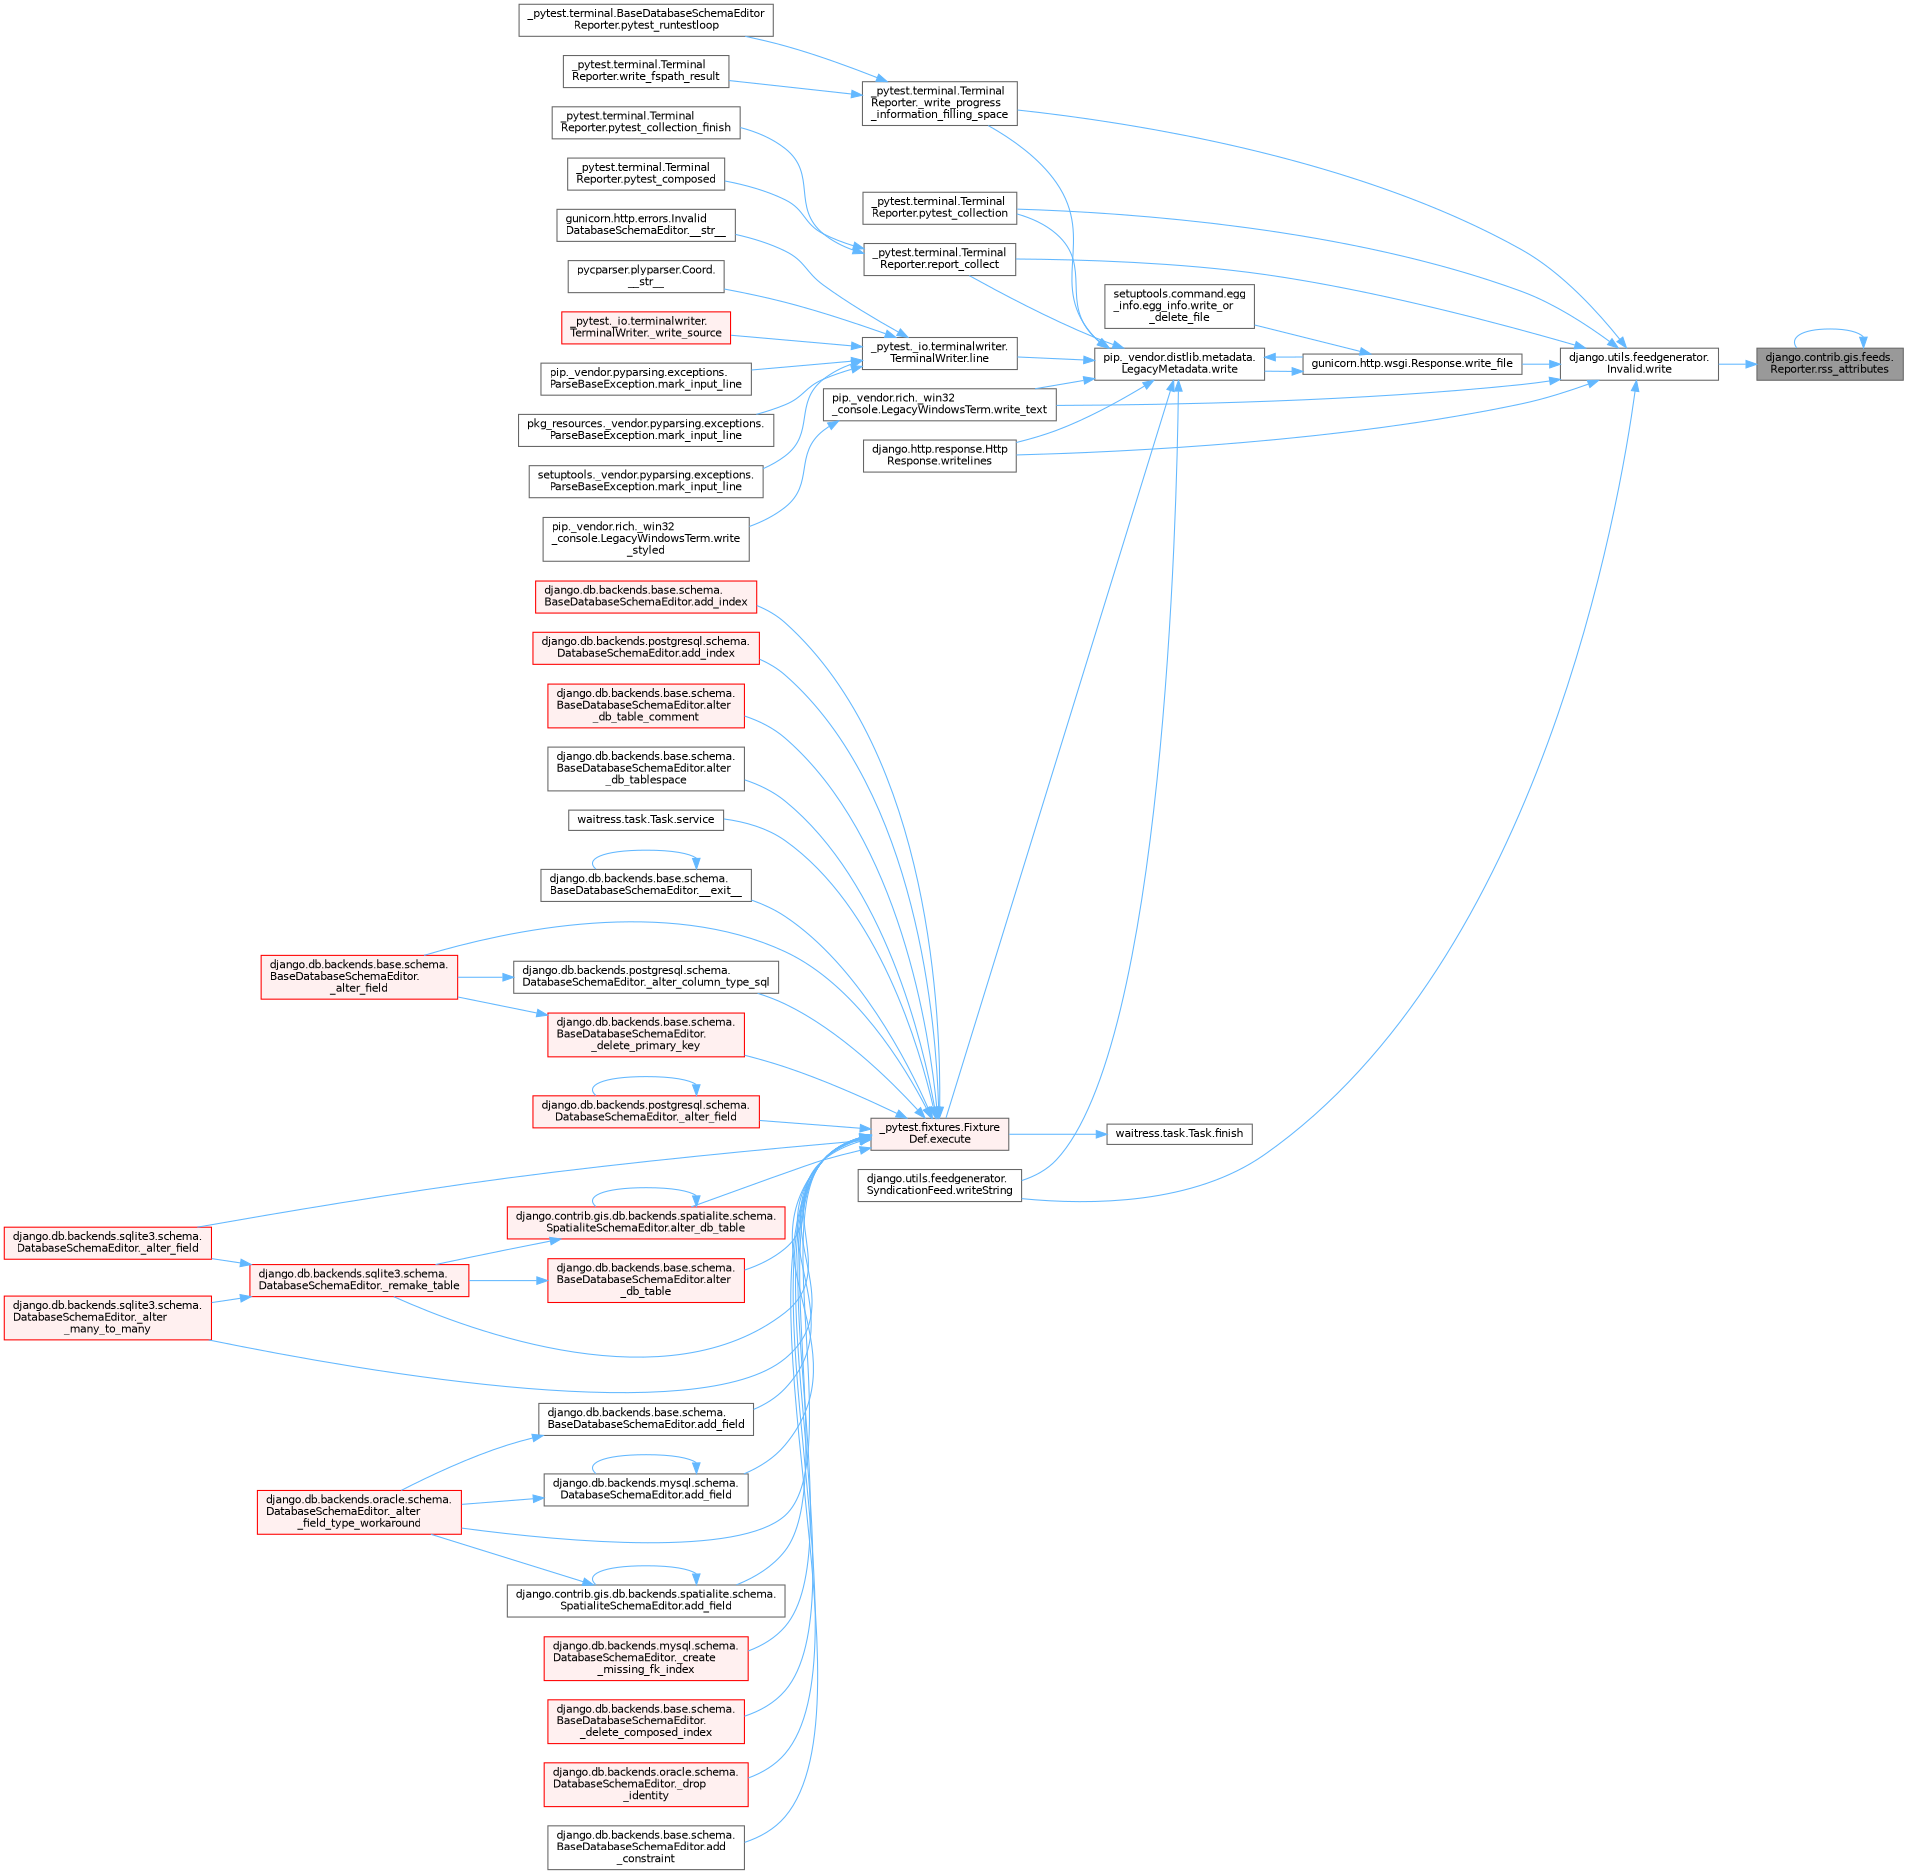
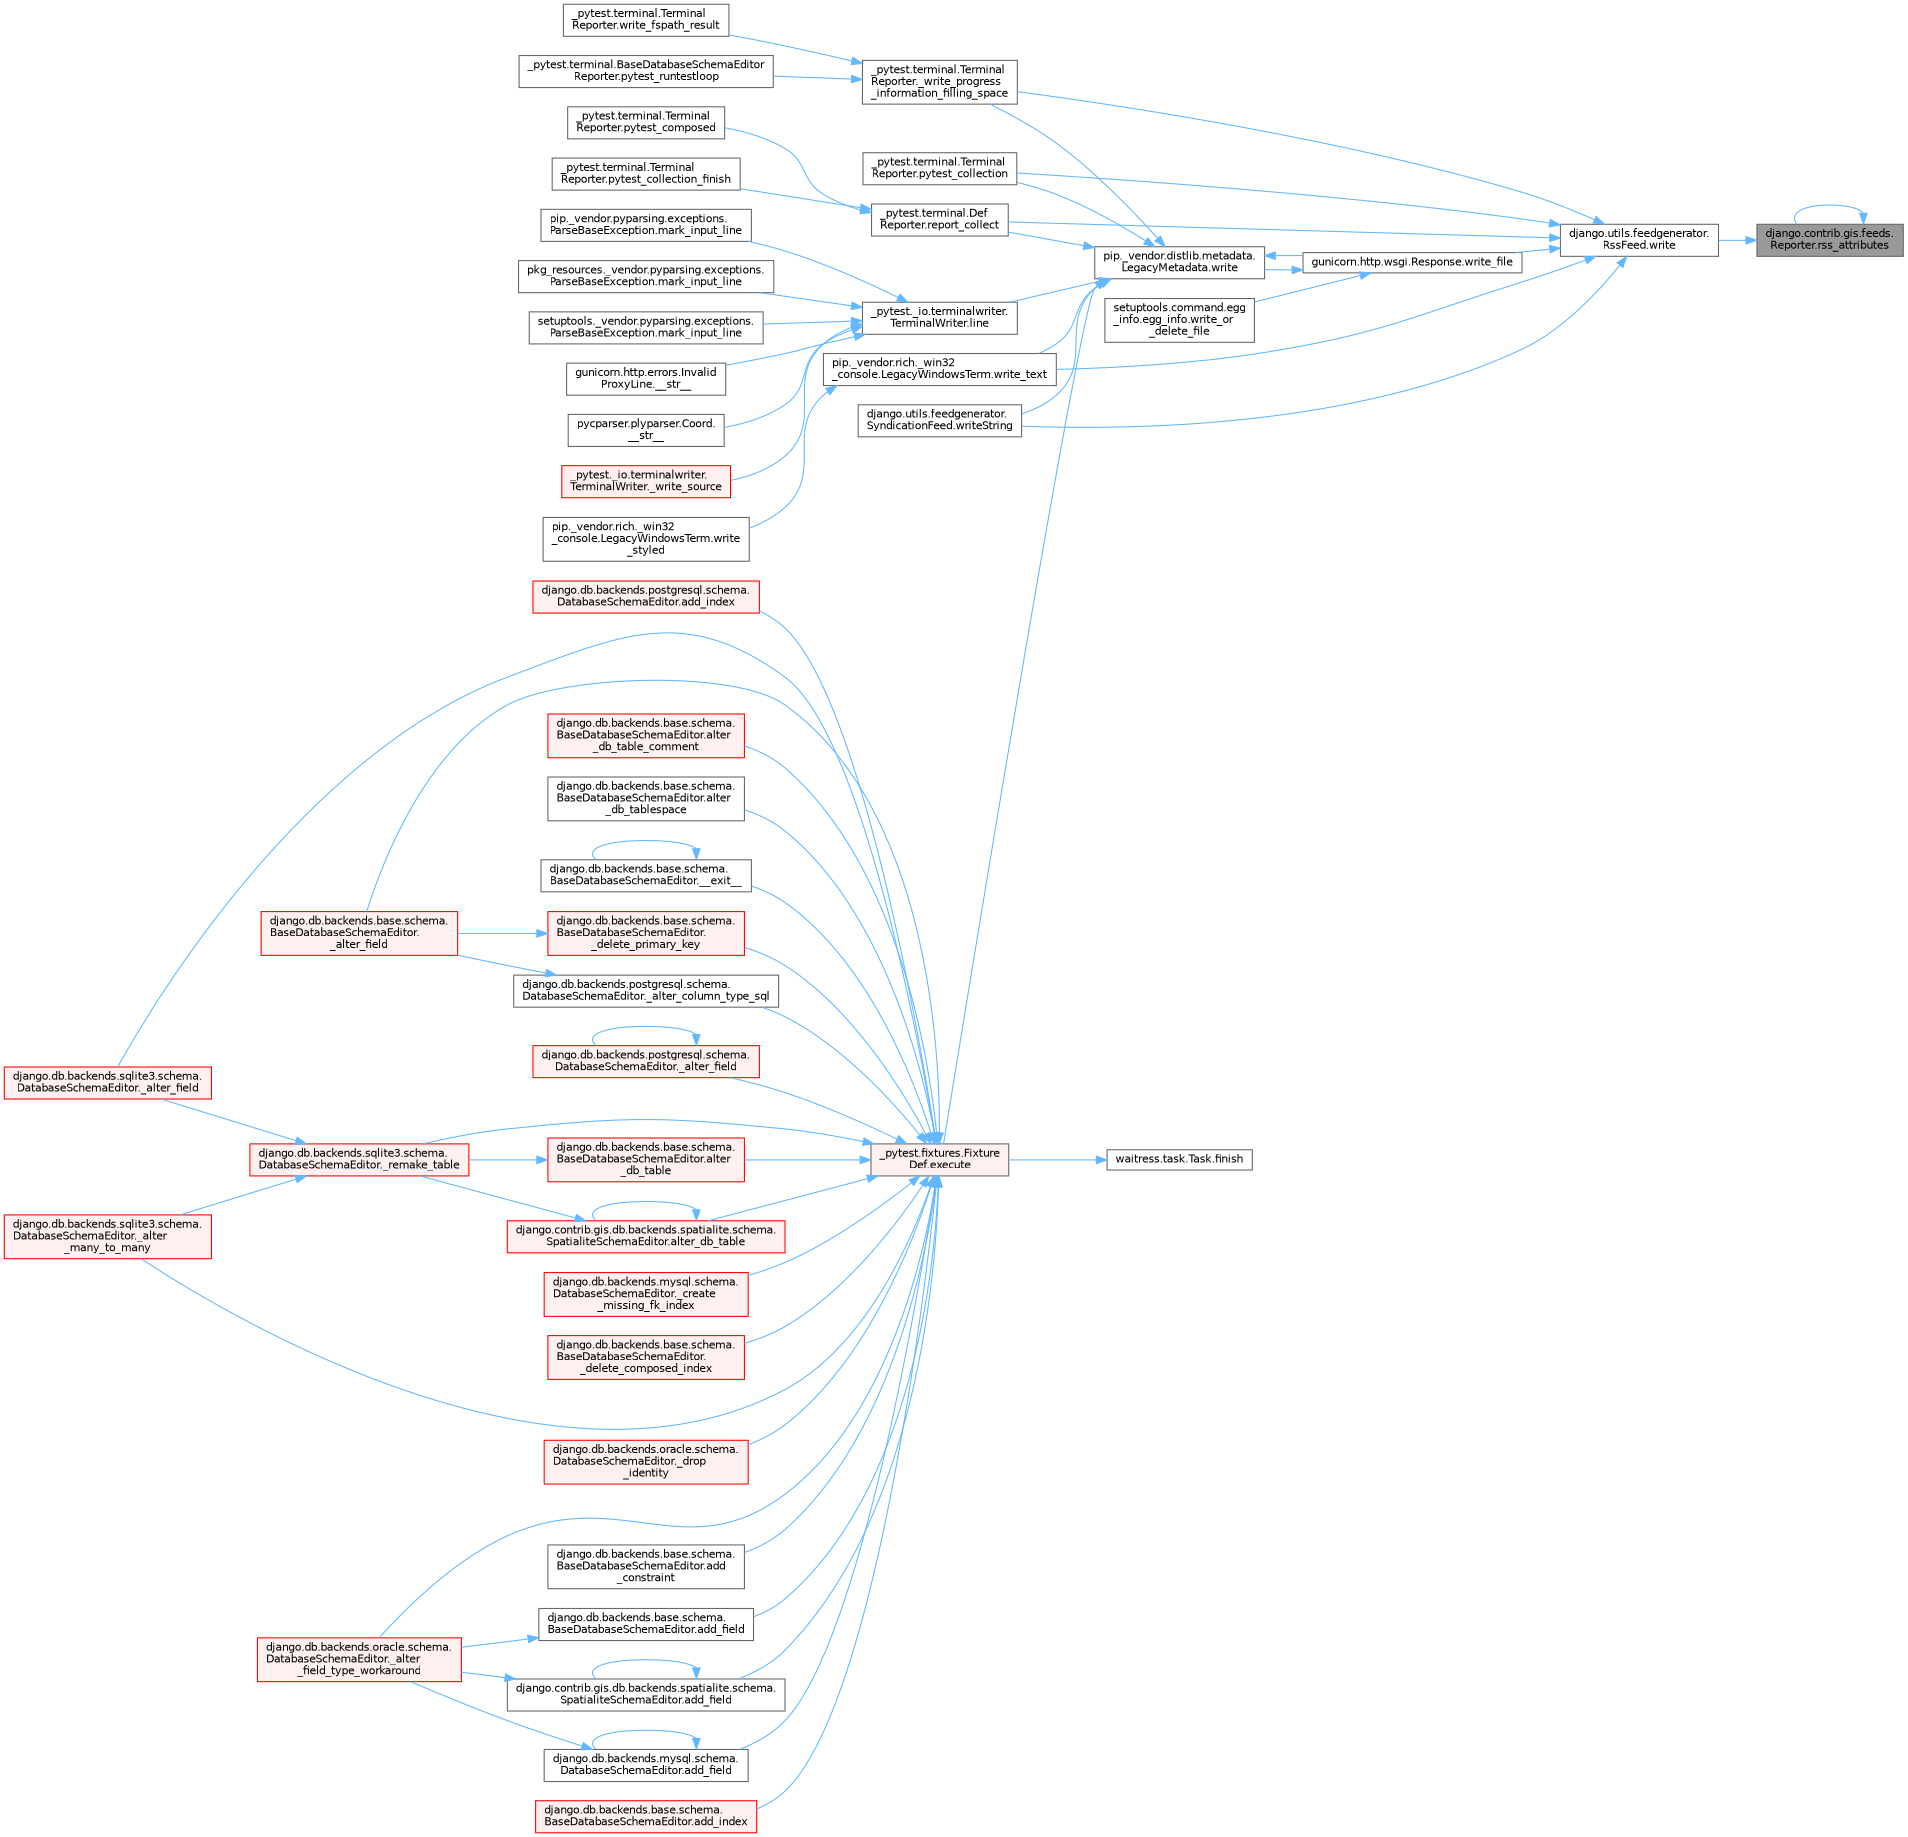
(646, 225) -> (646, 379)
(940, 260) -> (940, 220)
(1639, 364) -> (1639, 240)
(940, 456) -> none
(646, 820) -> none
